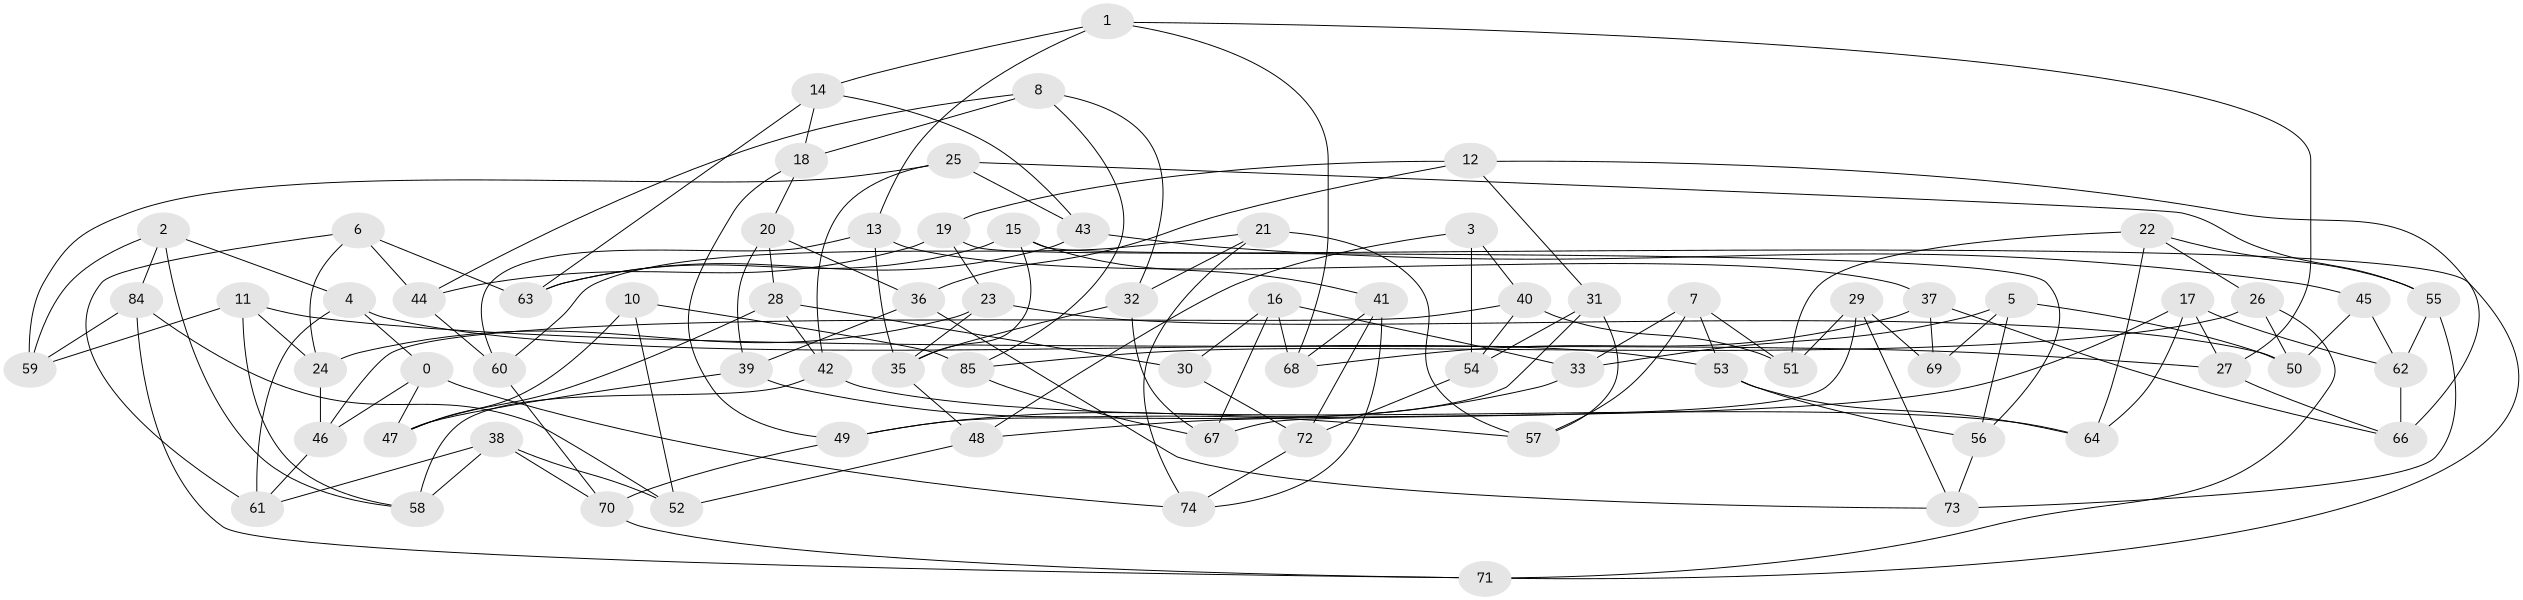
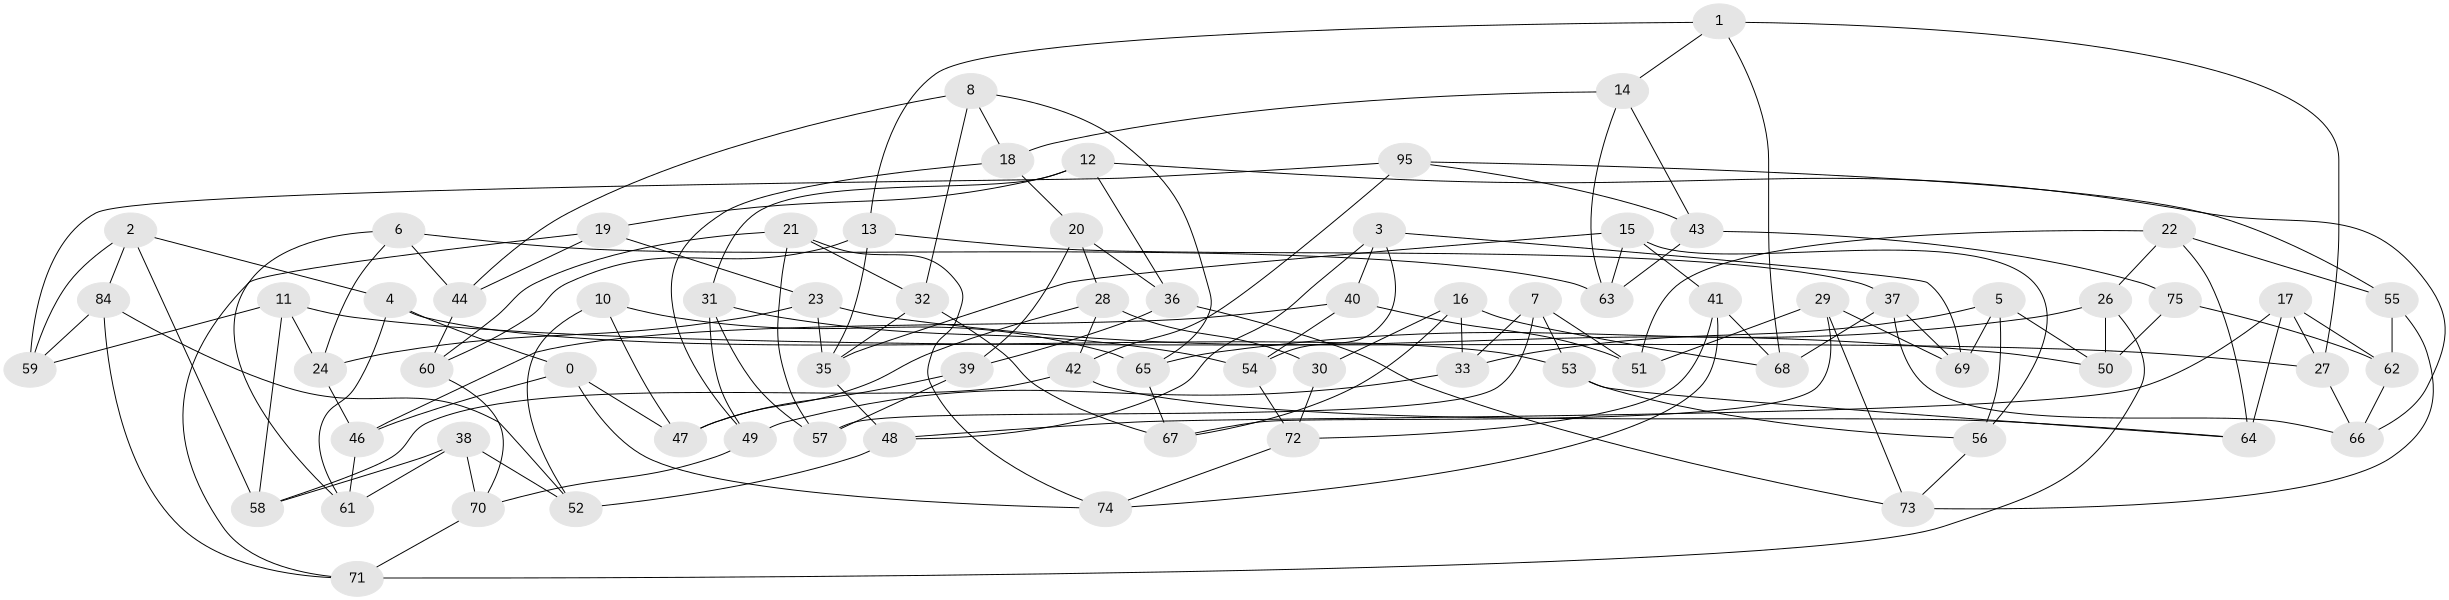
(954, 161) -> (1405, 161)
none -> (1631, 252)
(2364, 300) -> (2175, 300)
(968, 370) -> (1143, 370)
